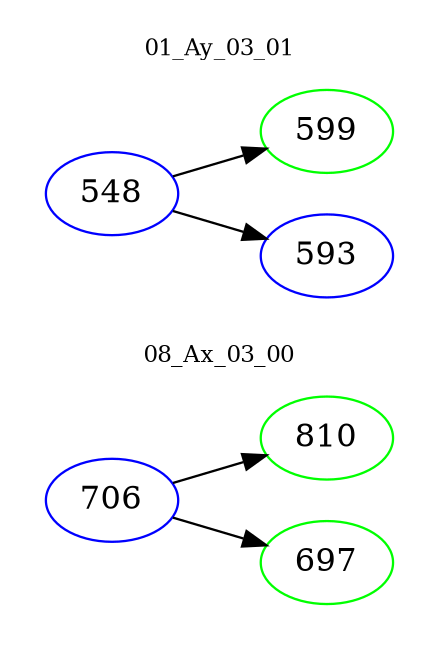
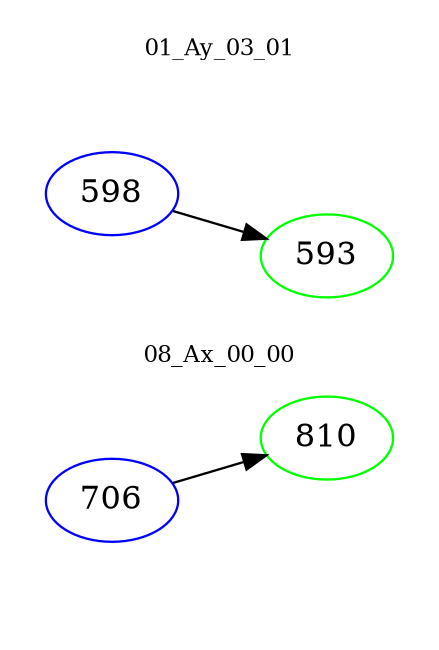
(327, 131) -> none
(112, 194) -> (112, 194)
(327, 256) -> (327, 256)
(219, 356) -> (219, 356)
(327, 563) -> none
